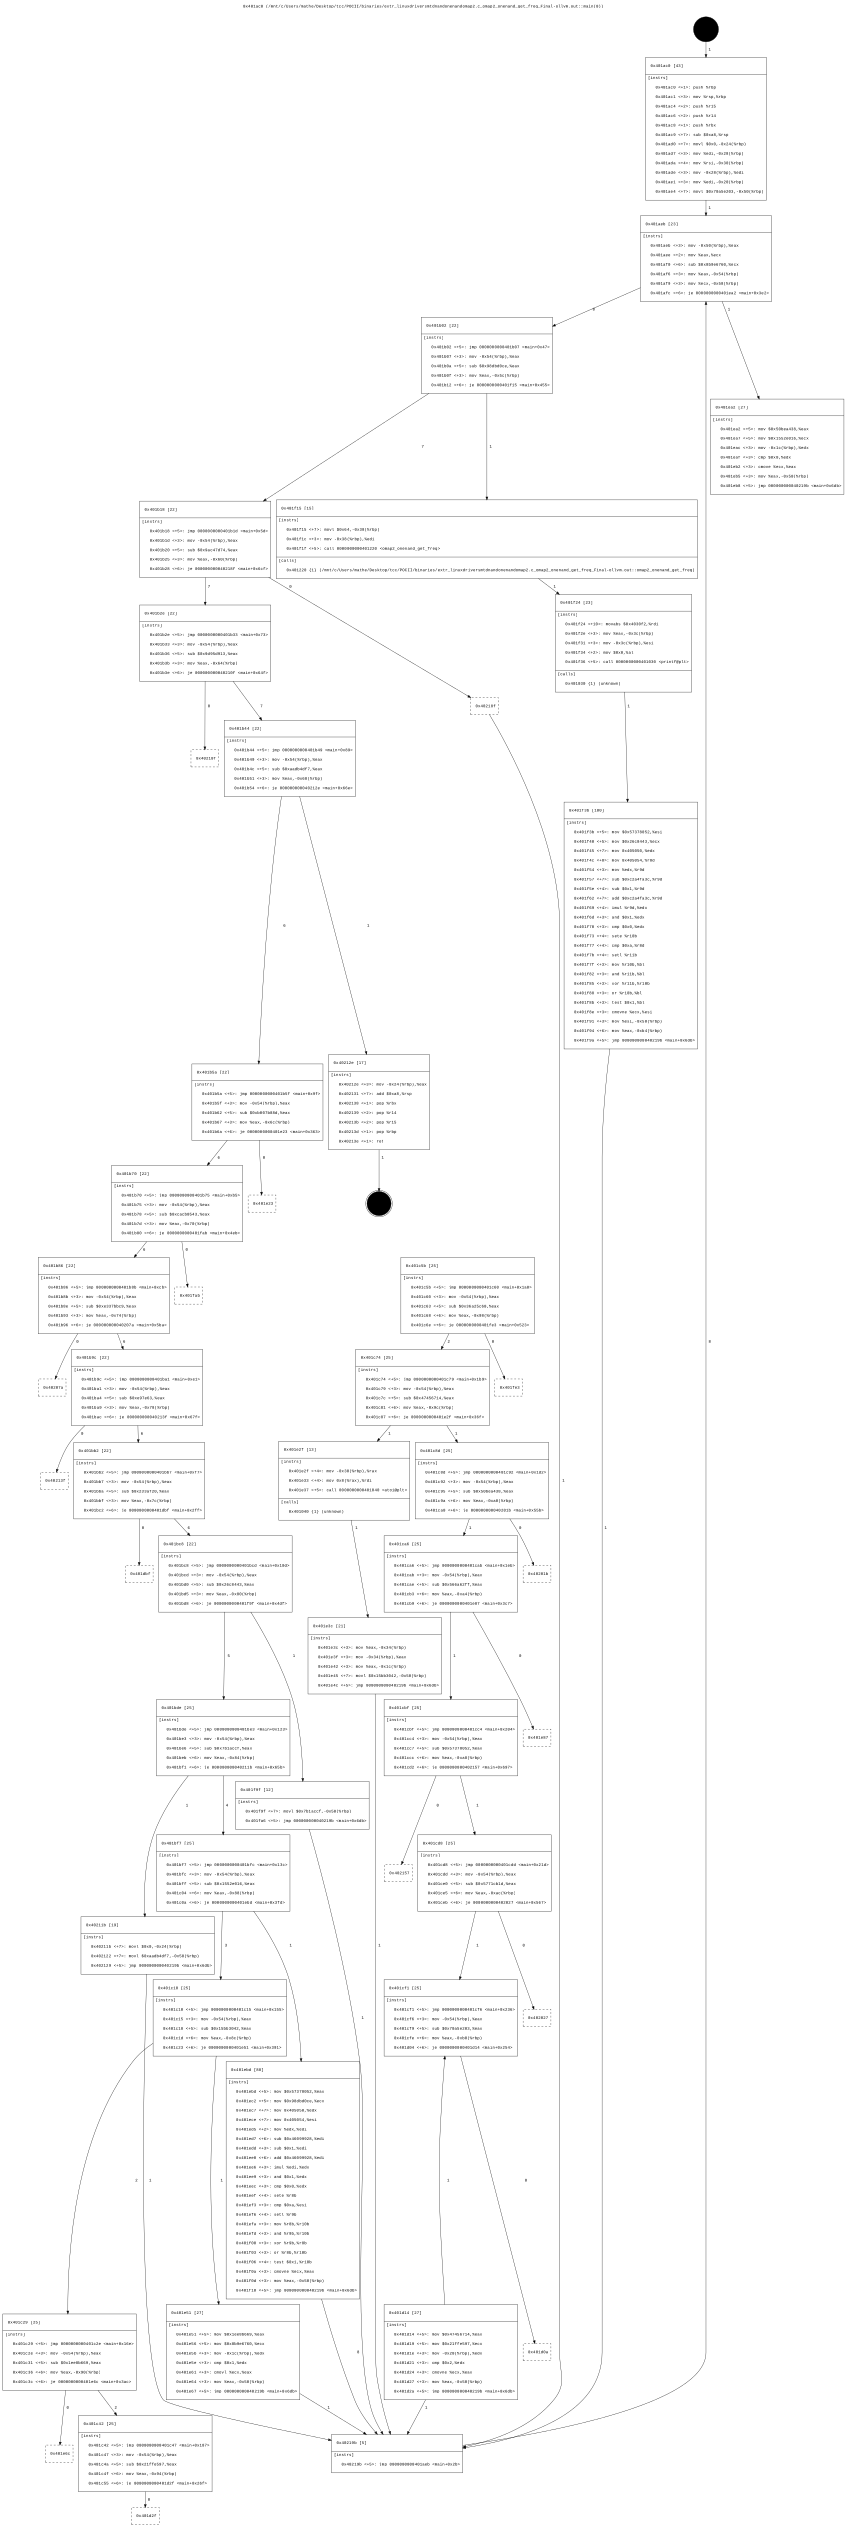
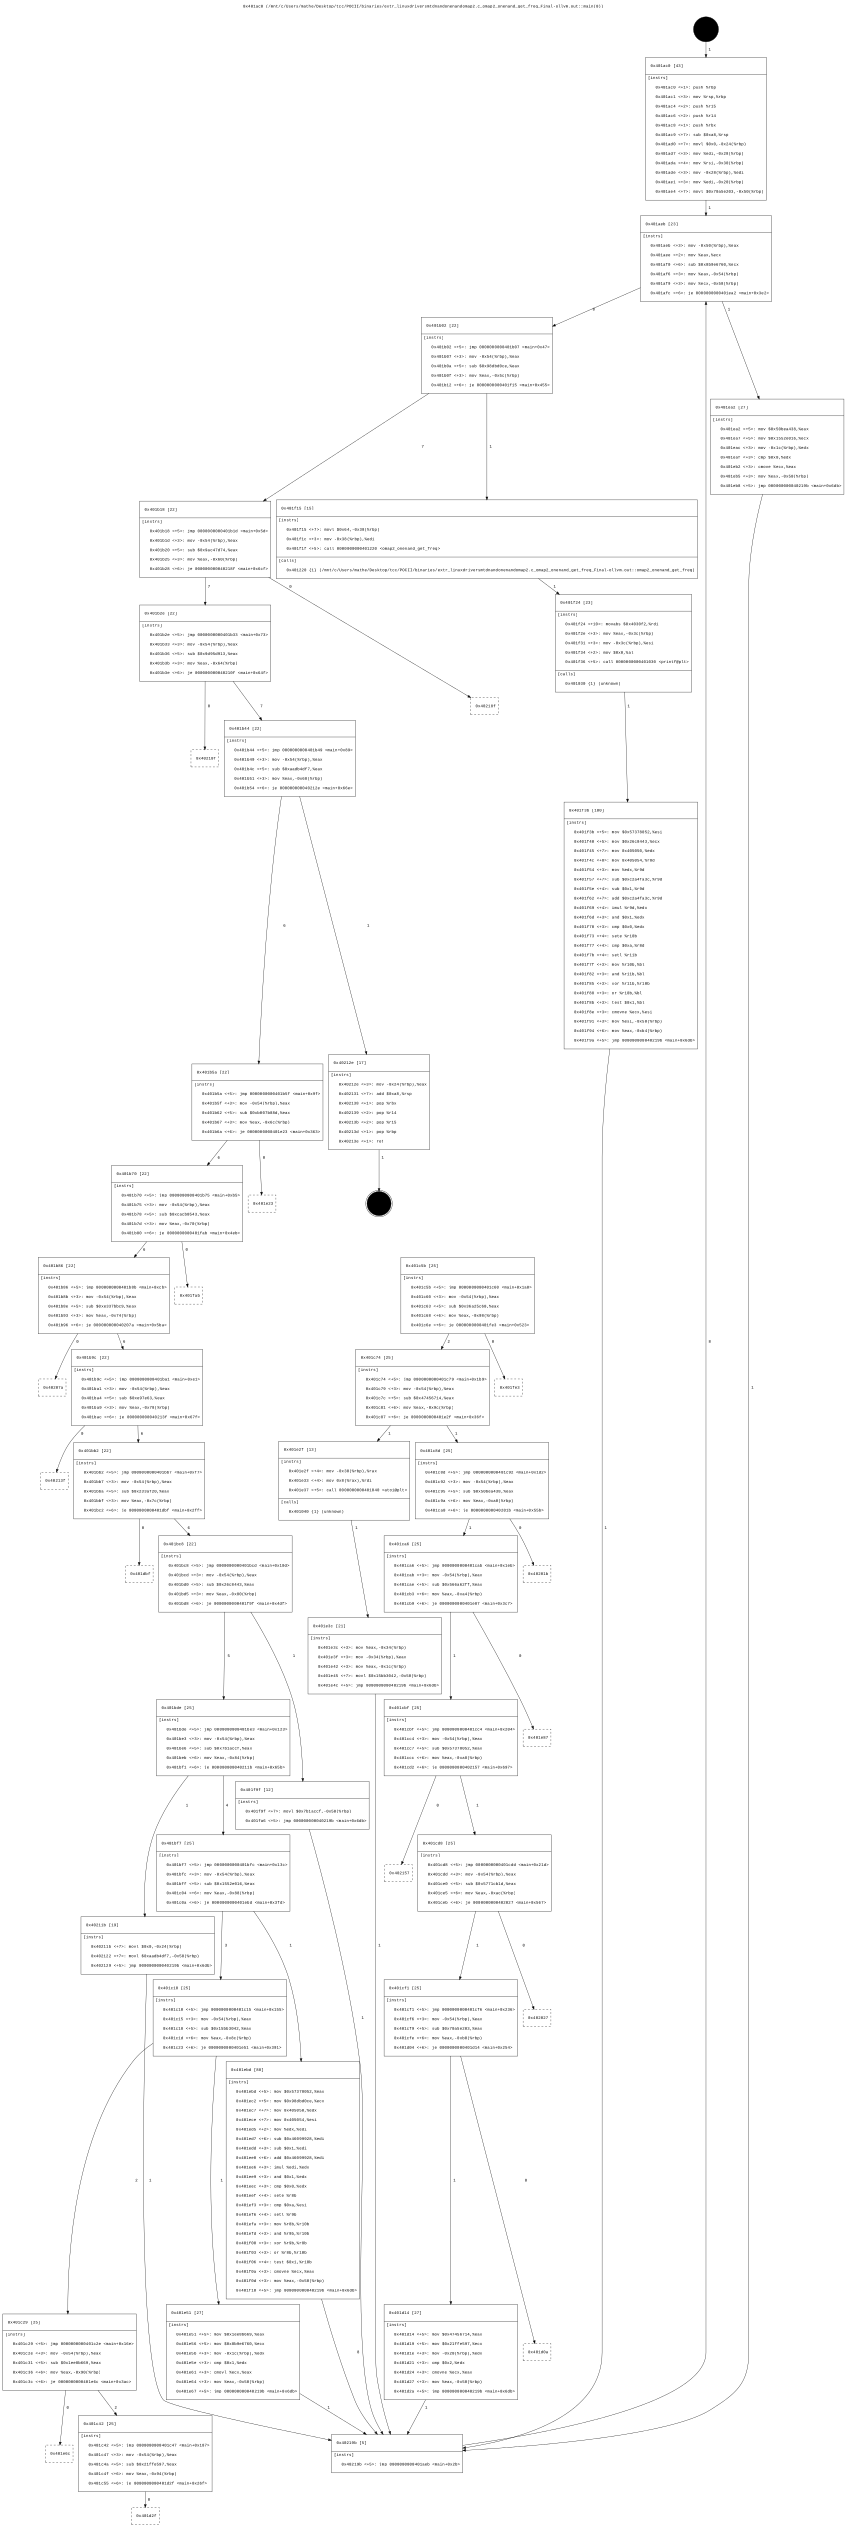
(560, 1602) -> (749, 1584)
(439, 2182) -> (451, 2179)
